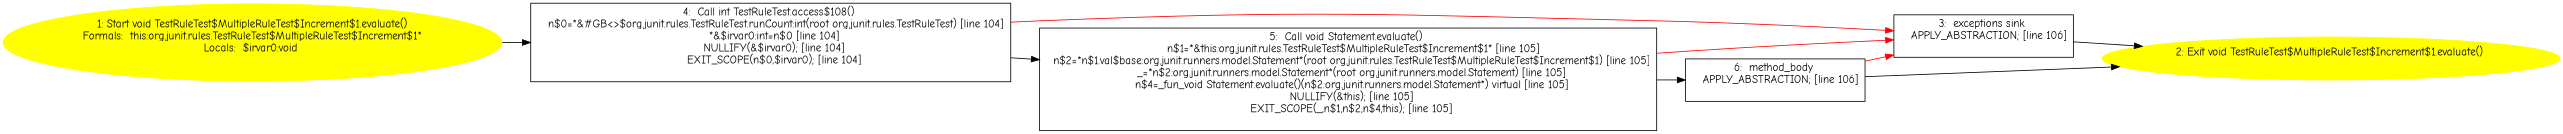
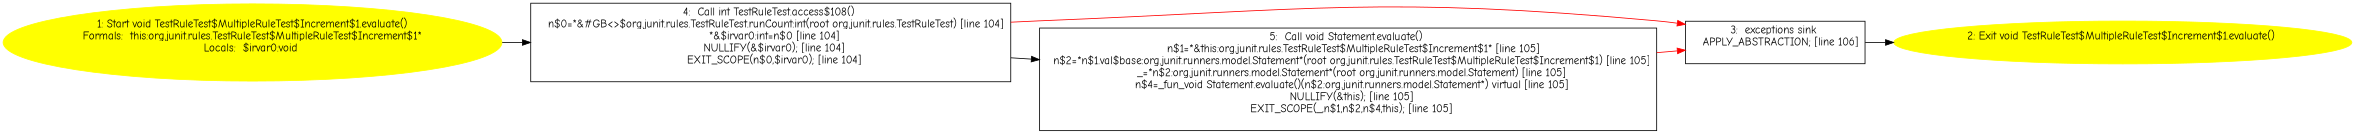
(1775, 80) -> none
